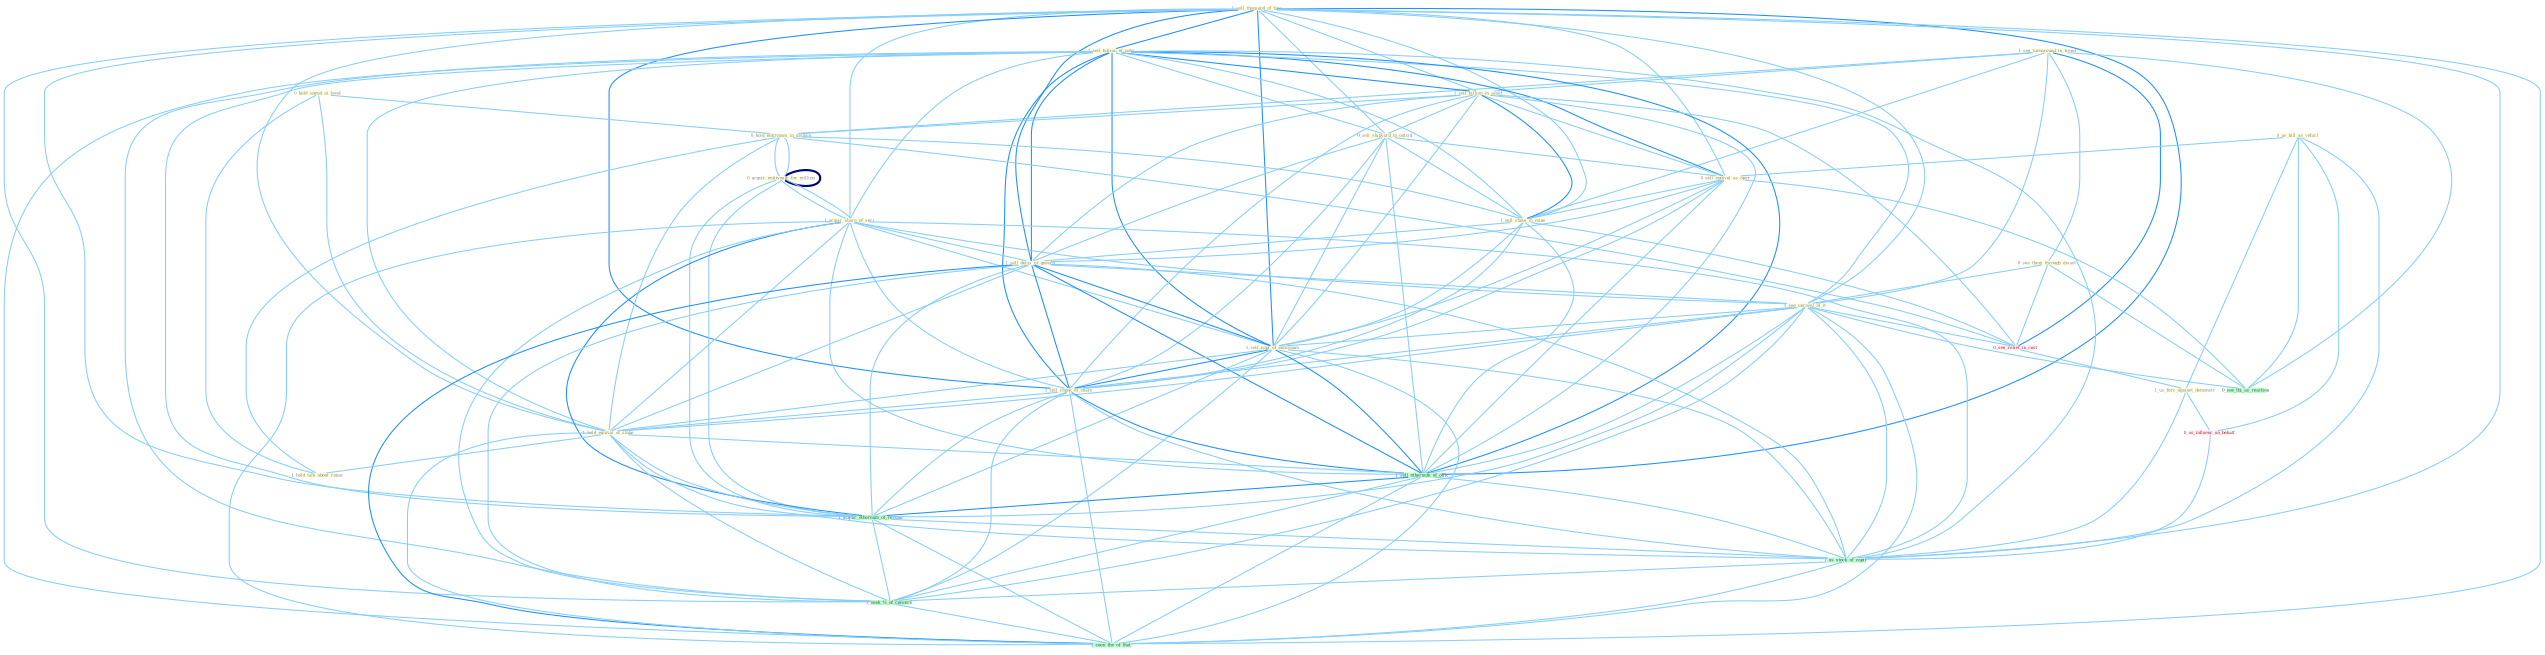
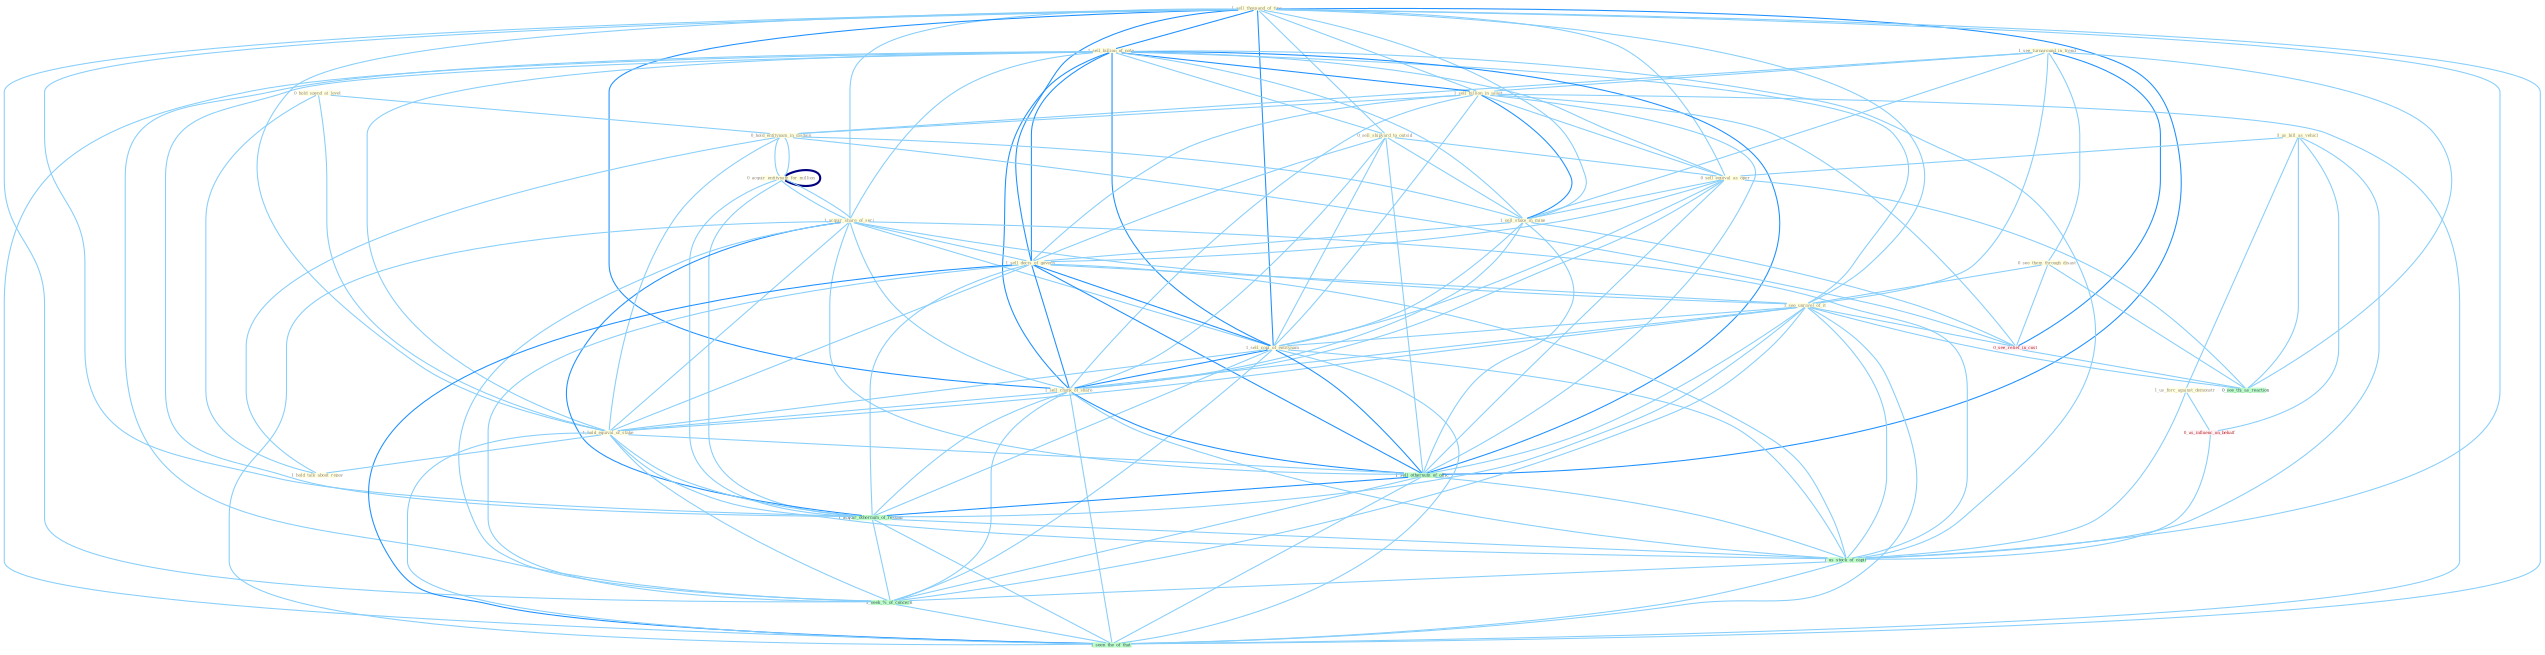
(1405, 72) -> (1405, 72)
(1432, 114) -> (2453, 564)
(2101, 369) -> (2131, 369)
